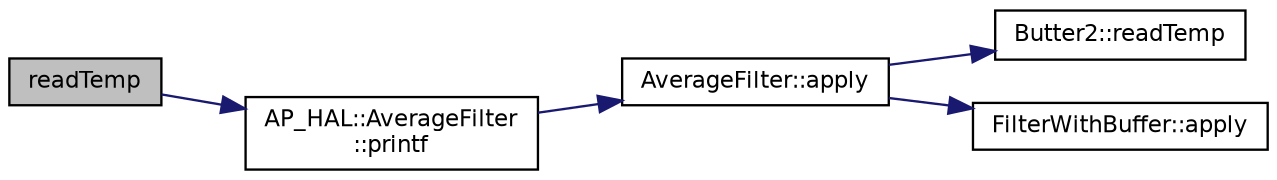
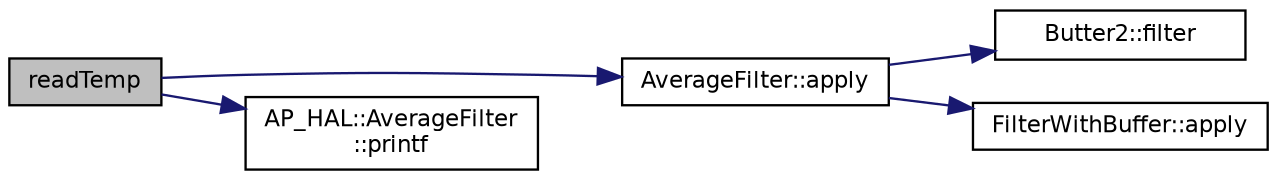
(1120, 35) -> (1120, 35)
(568, 108) -> (380, 73)
